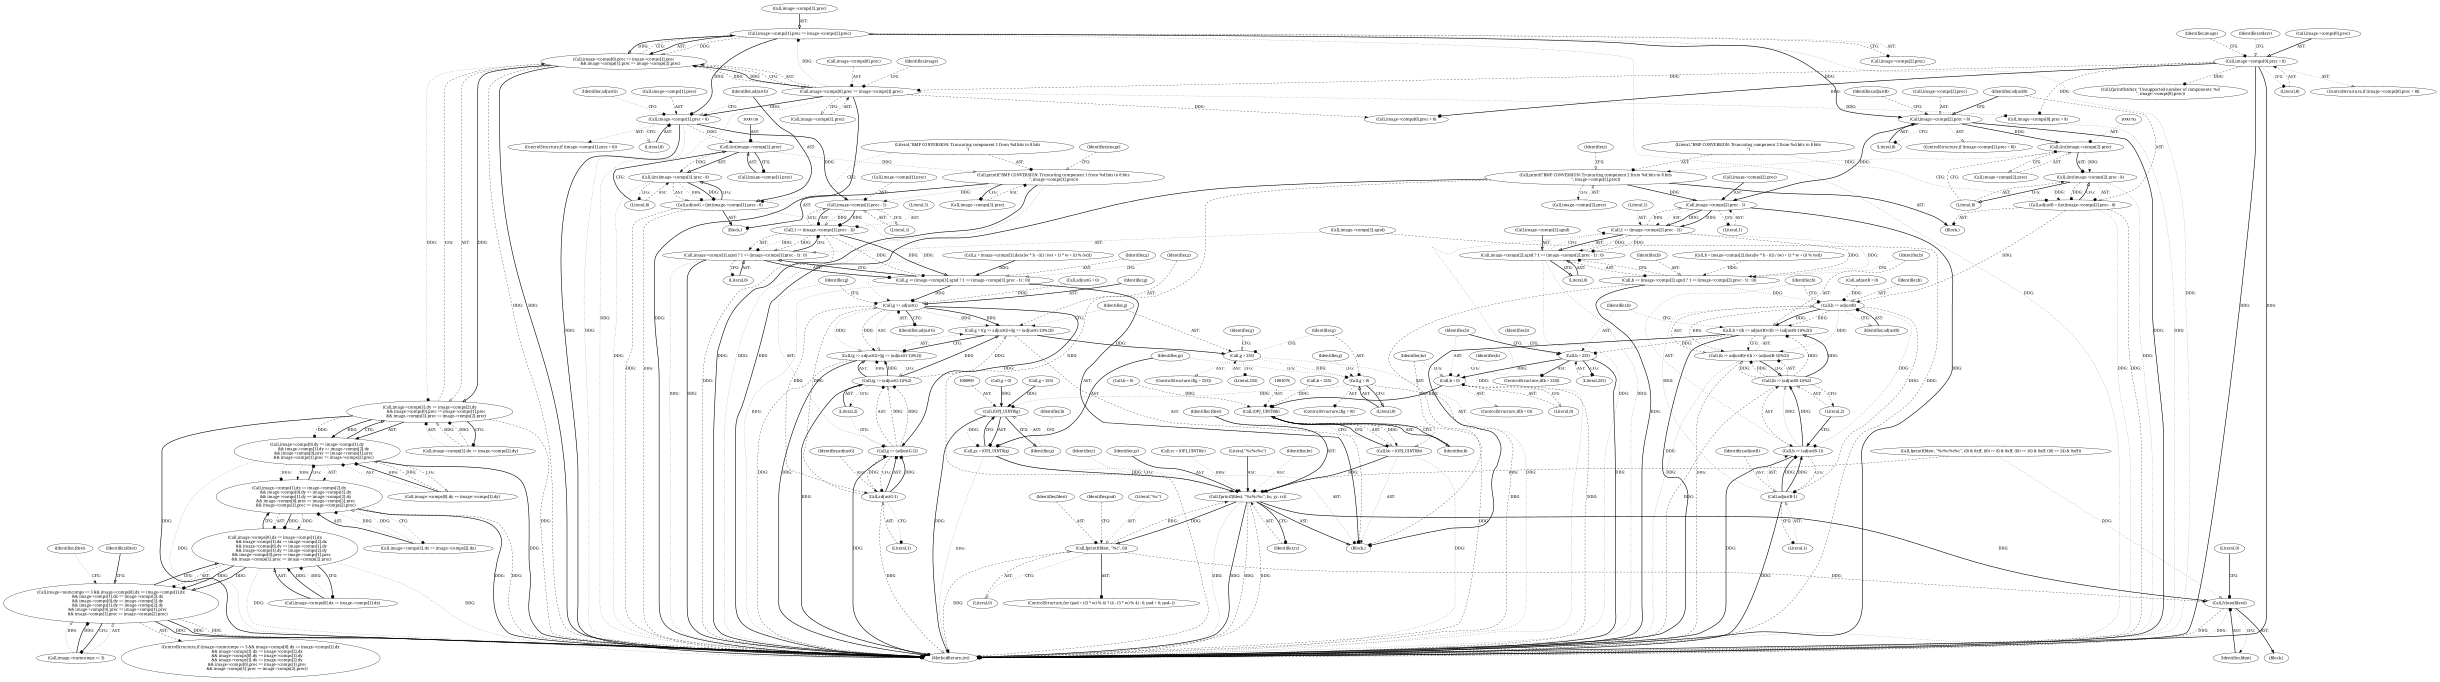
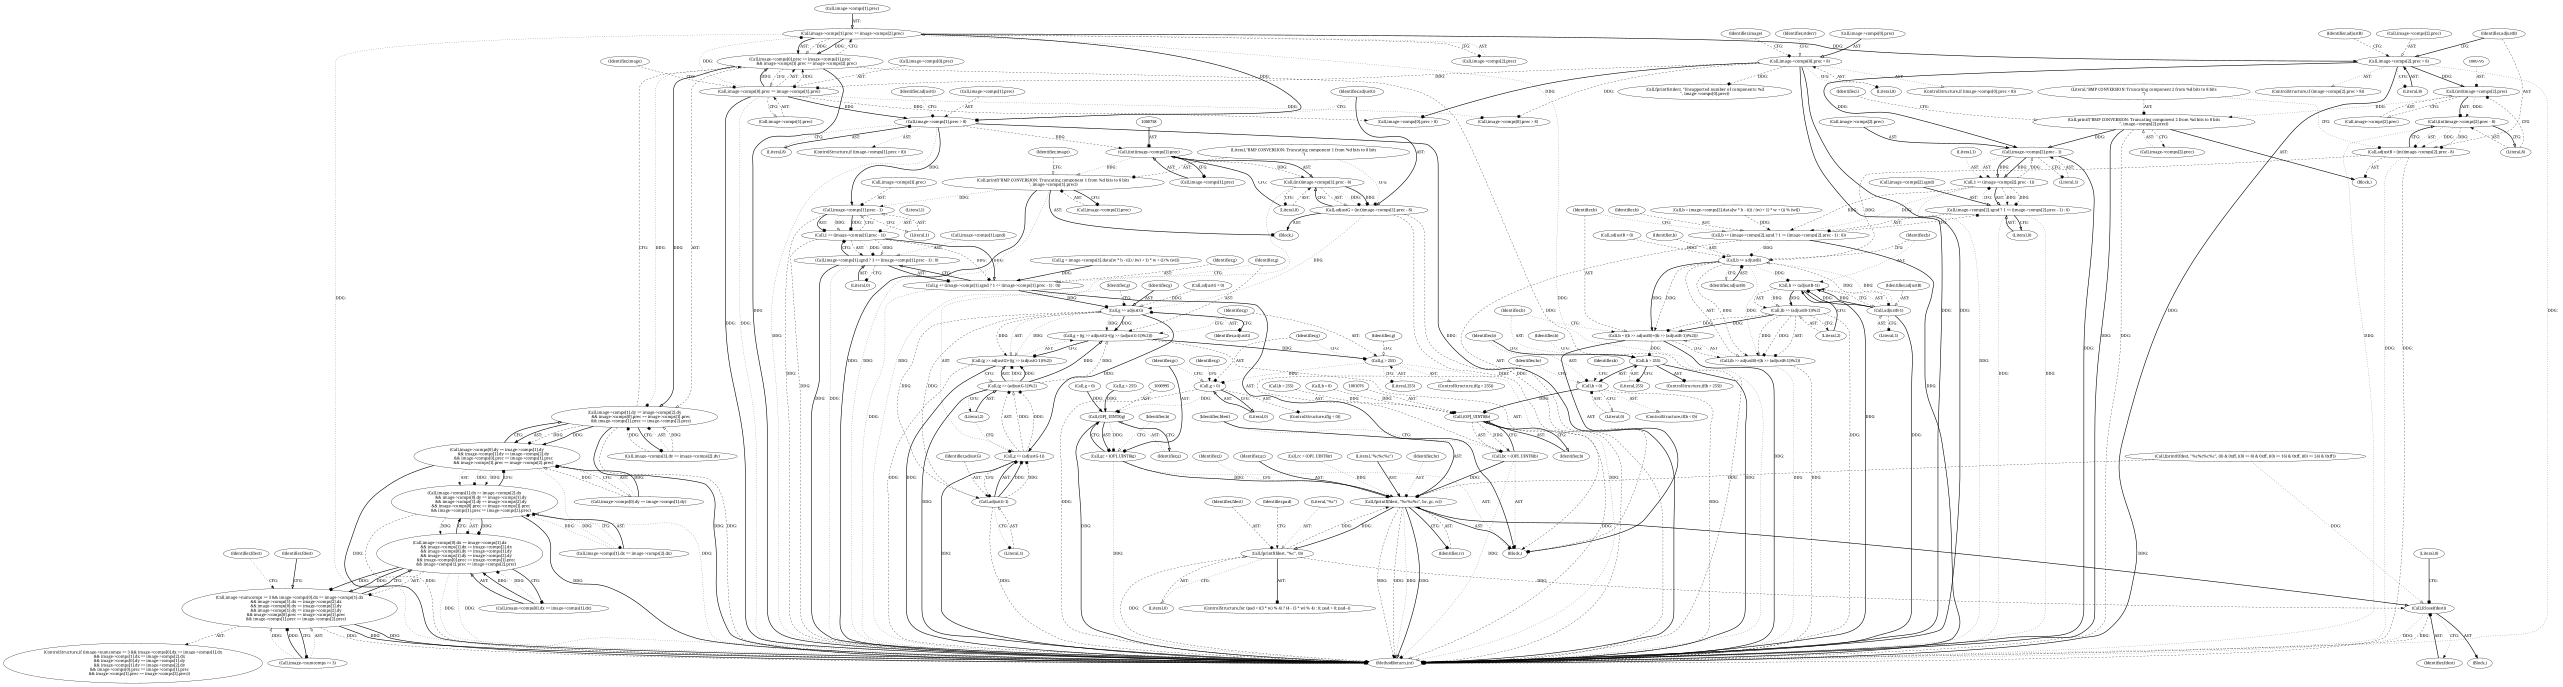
(1770, 367) -> none
(1523, 368) -> (1623, 374)
(1825, 547) -> (811, 637)
